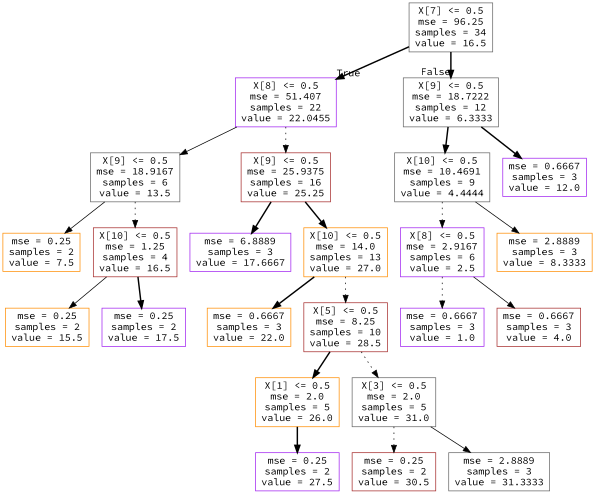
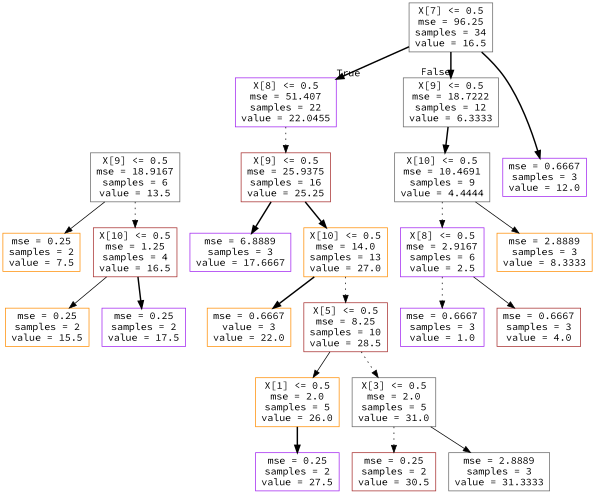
(212, 139) -> none
(498, 140) -> (517, 98)
(249, 327) -> (249, 327)
(324, 362) -> (324, 362)
